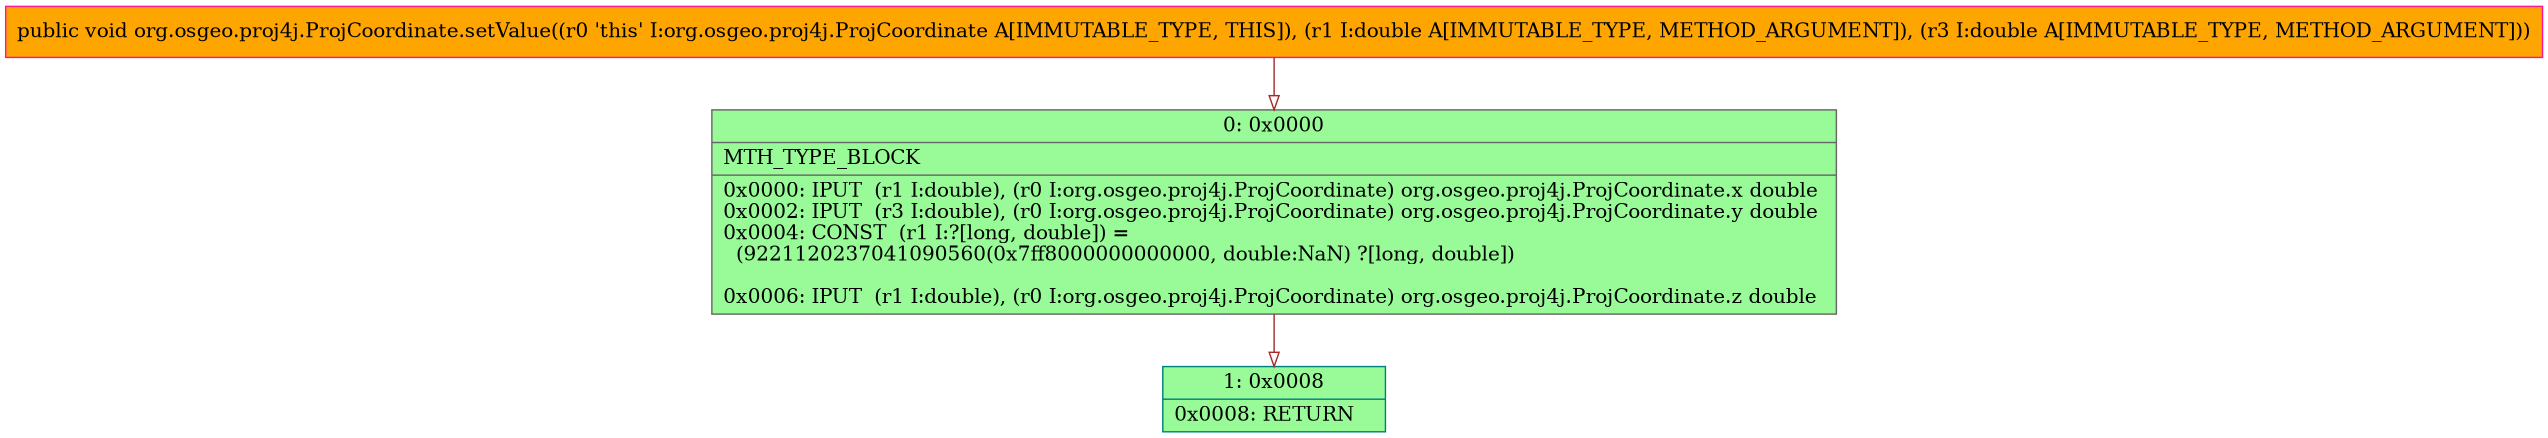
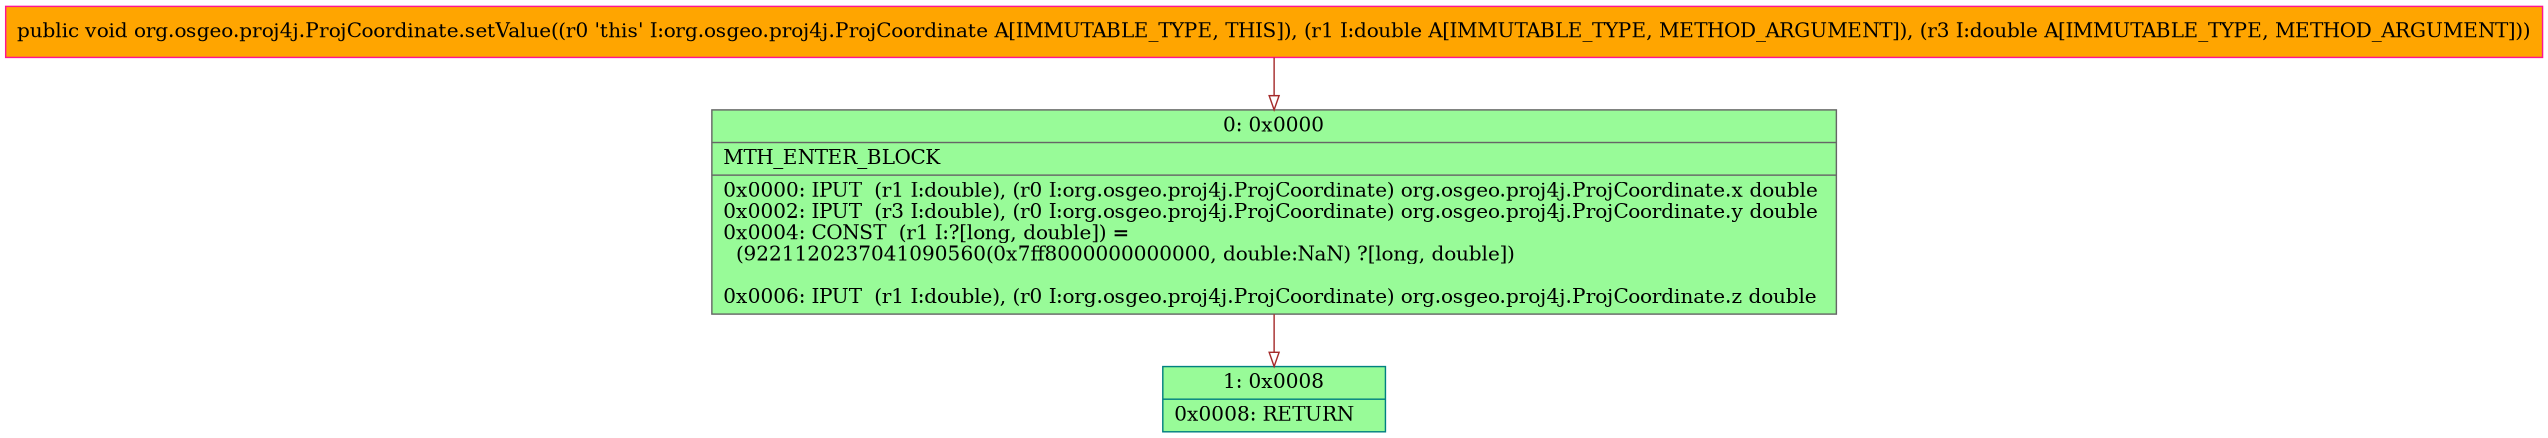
(822, 158) -> (832, 158)
